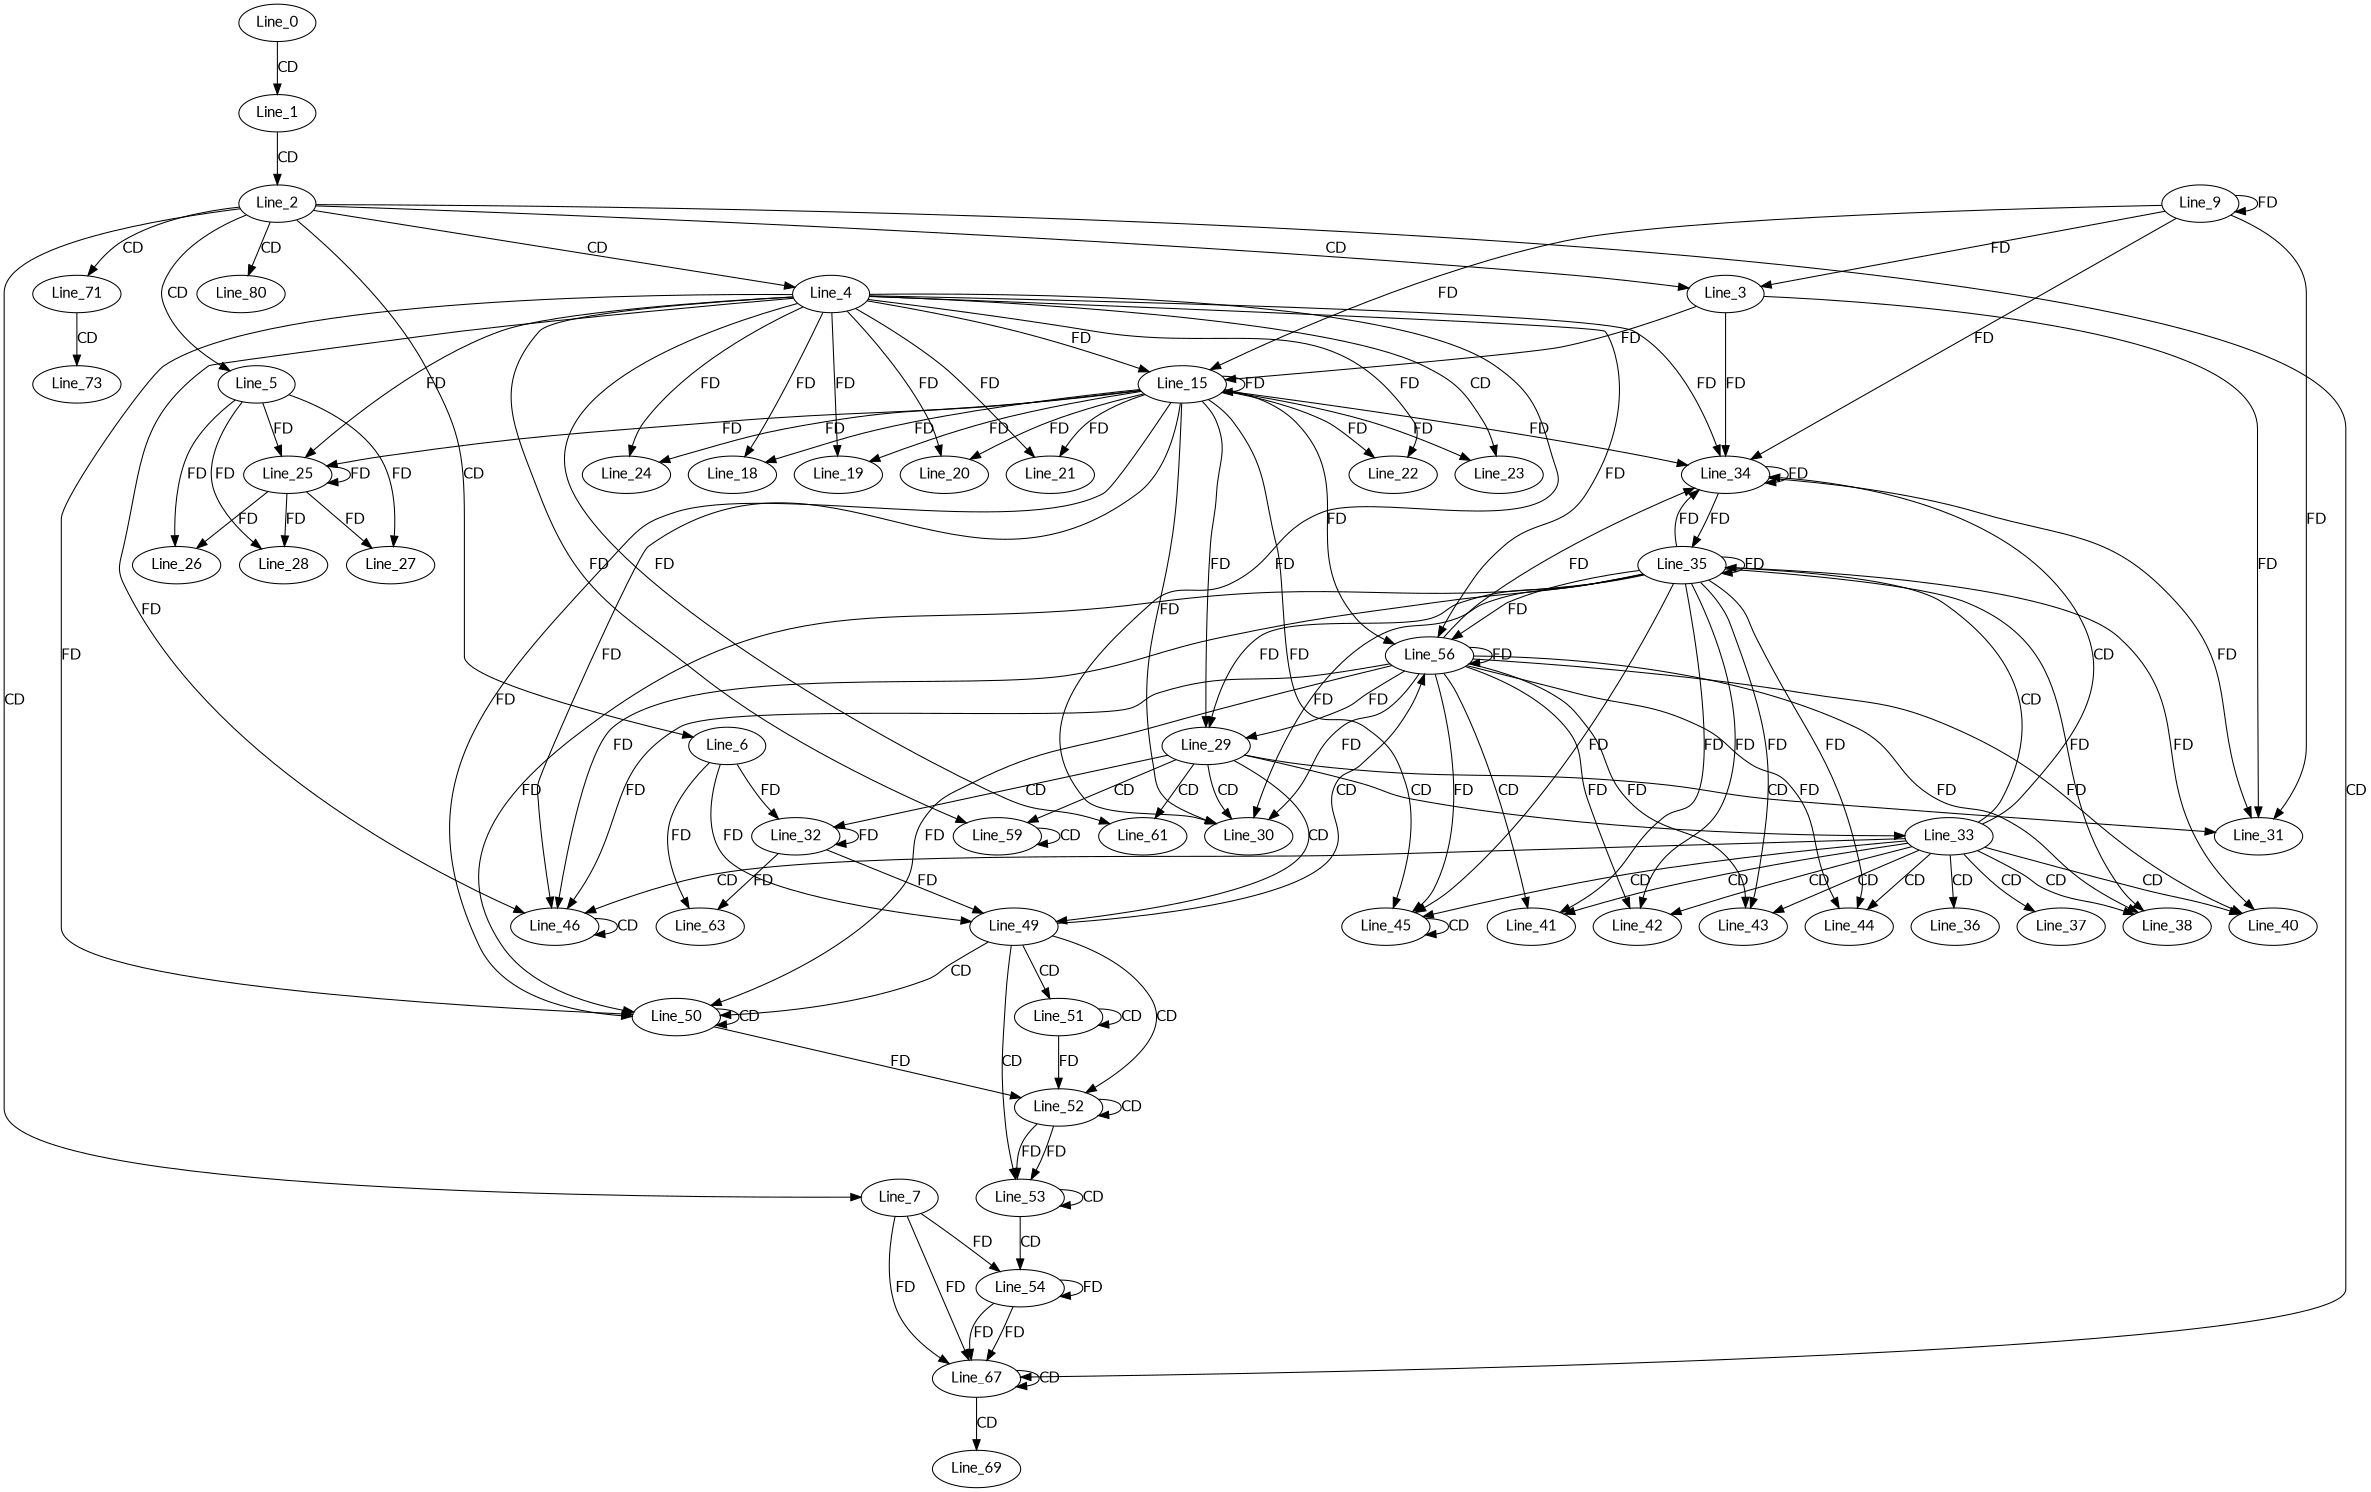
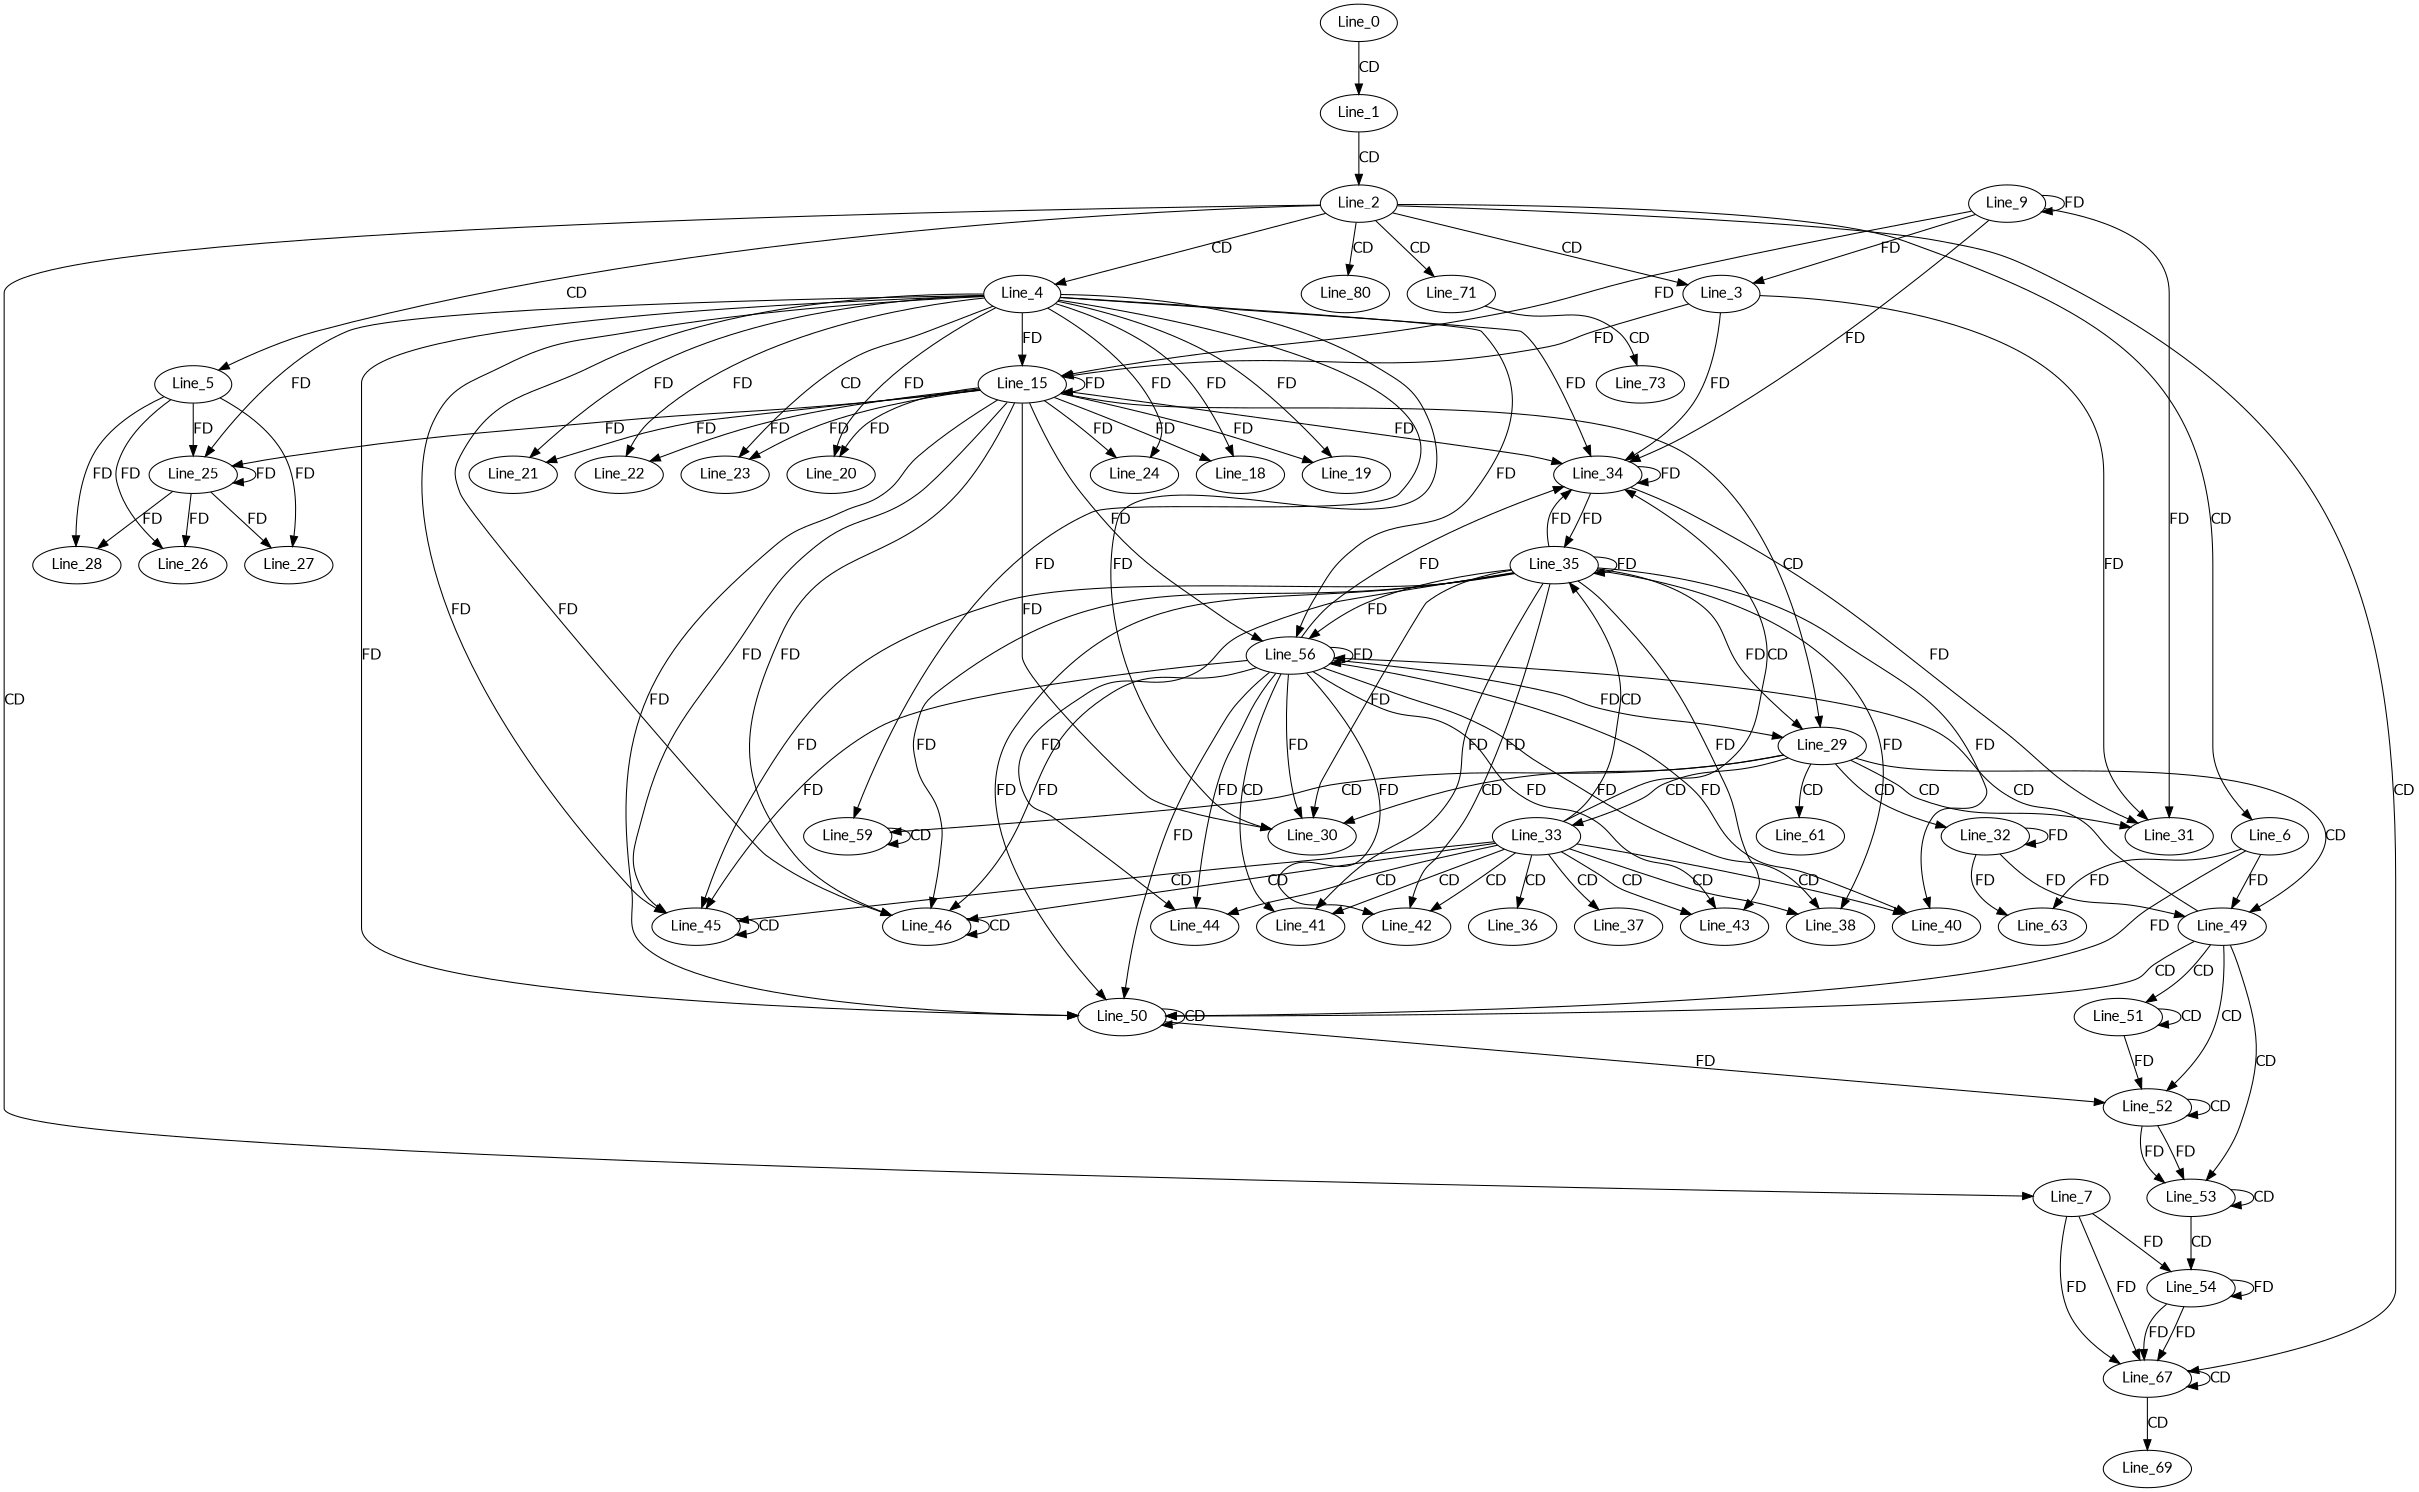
(1220, 565) -> (1793, 565)
(677, 601) -> (438, 413)
(753, 789) -> (1727, 997)
